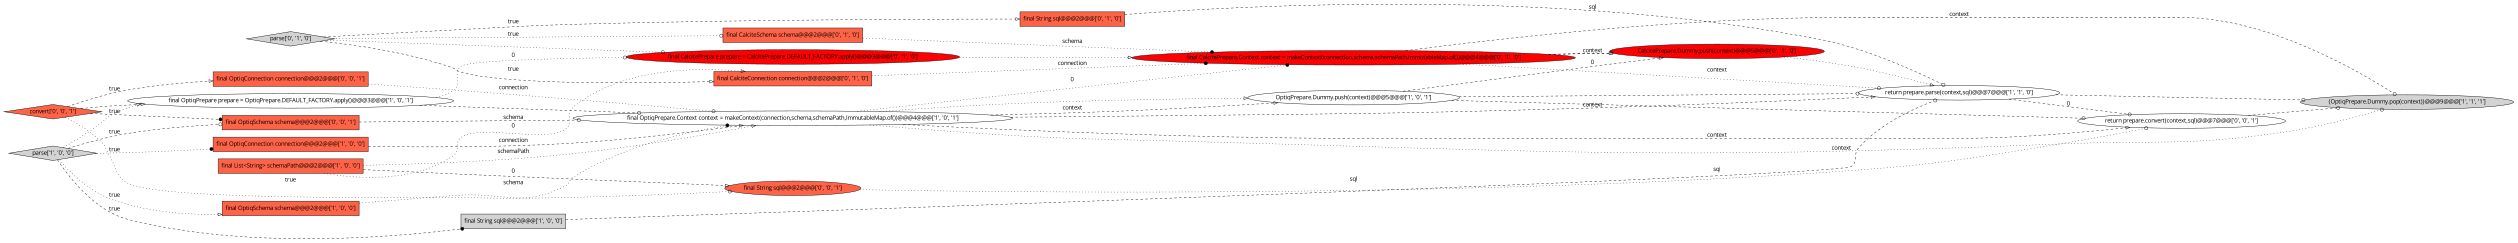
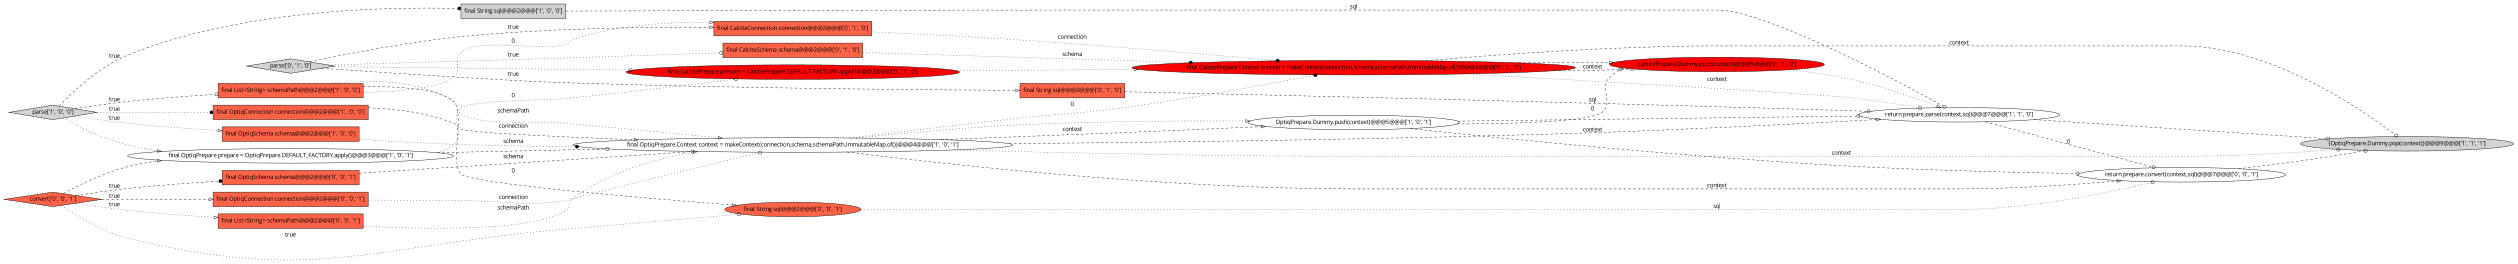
(142, 131) -> (145, 100)
none -> (291, 221)
